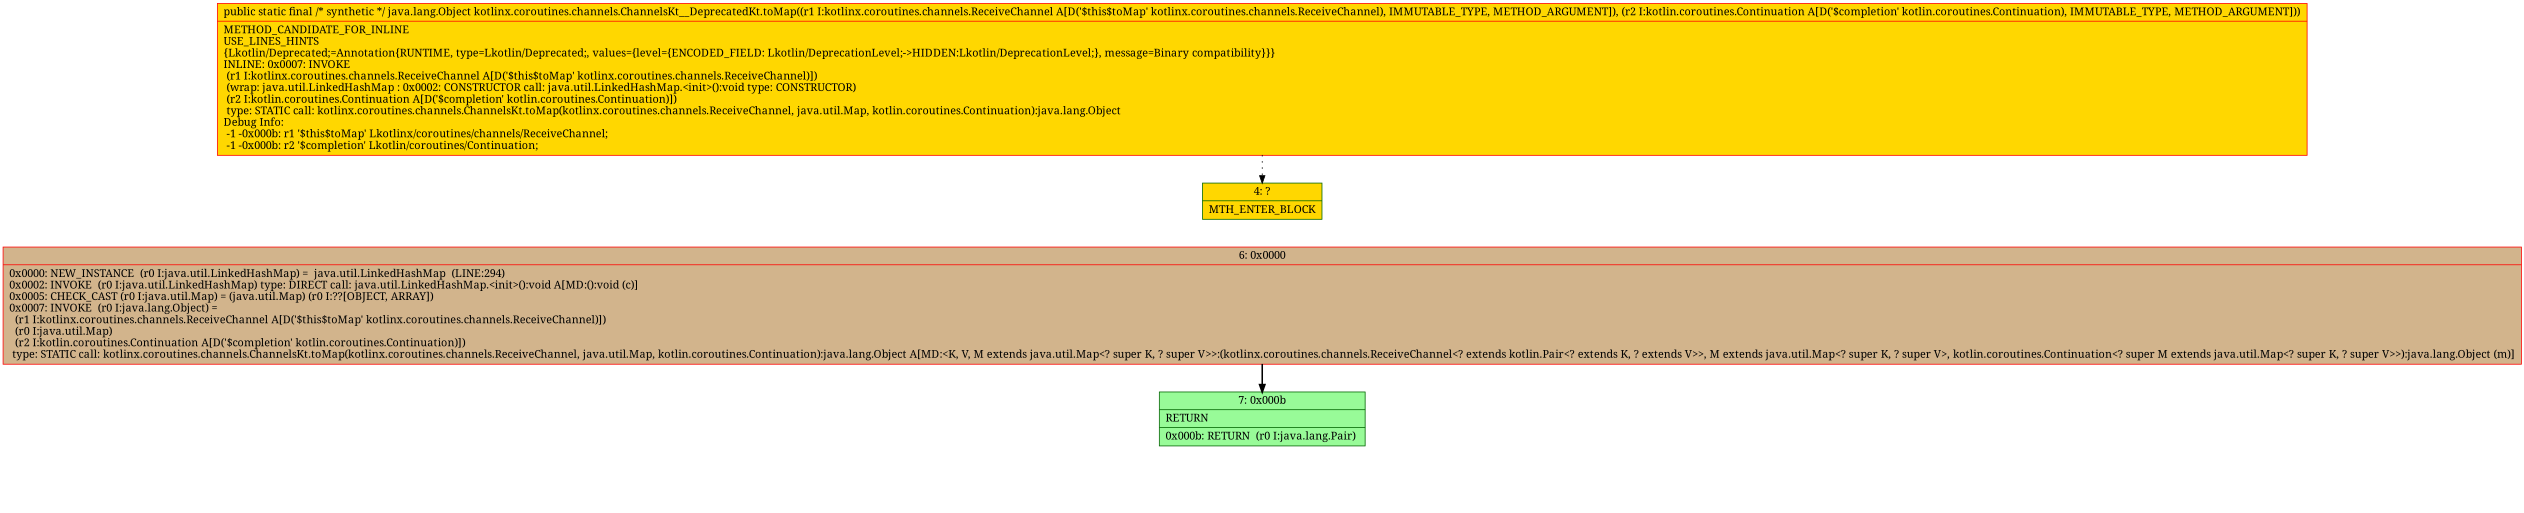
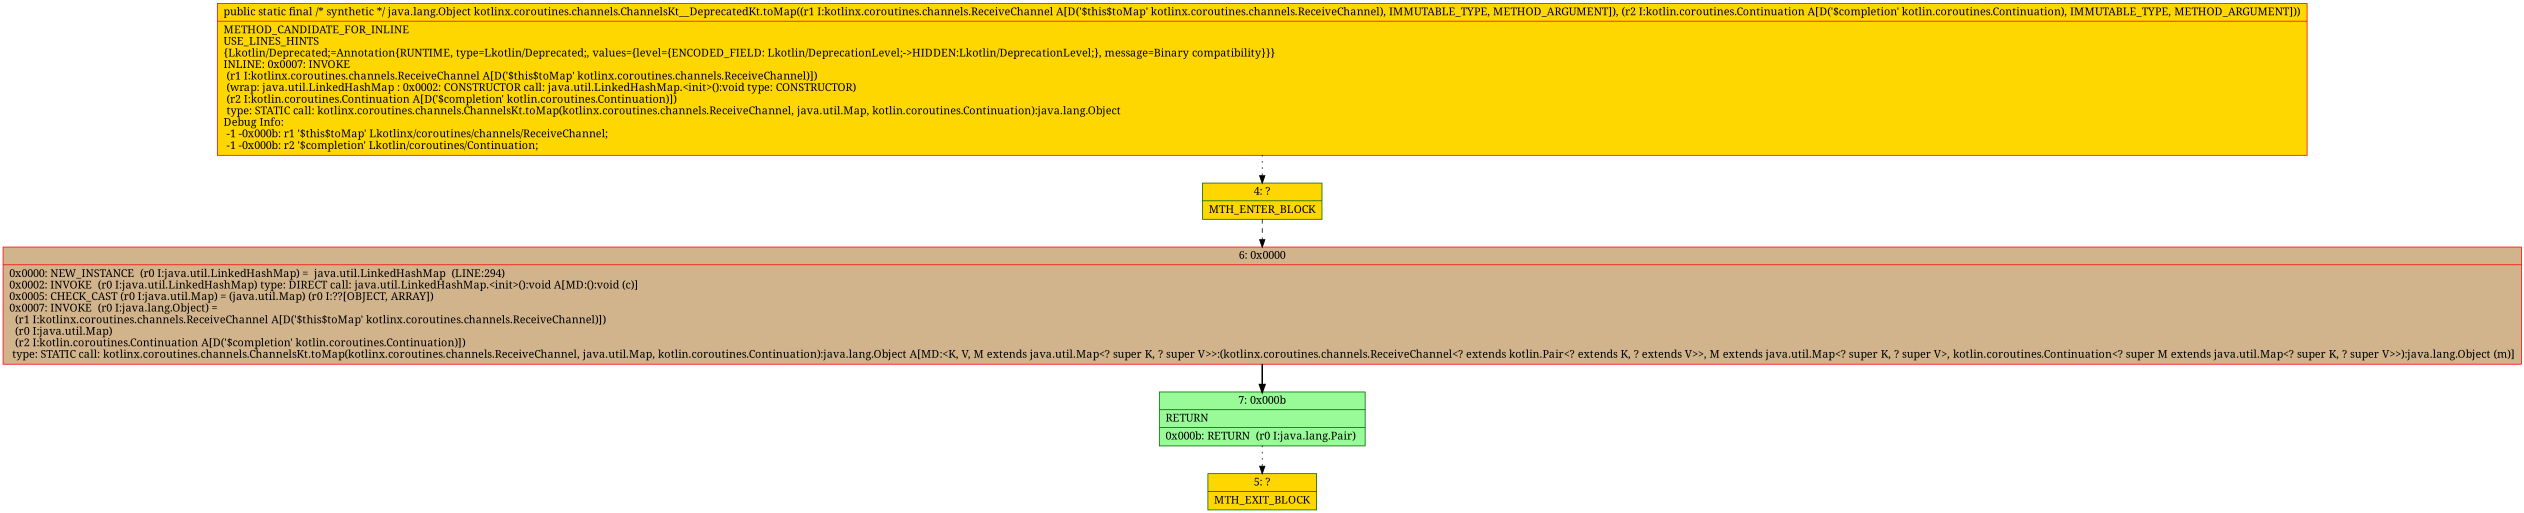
none -> (1262, 229)
none -> (1262, 492)
